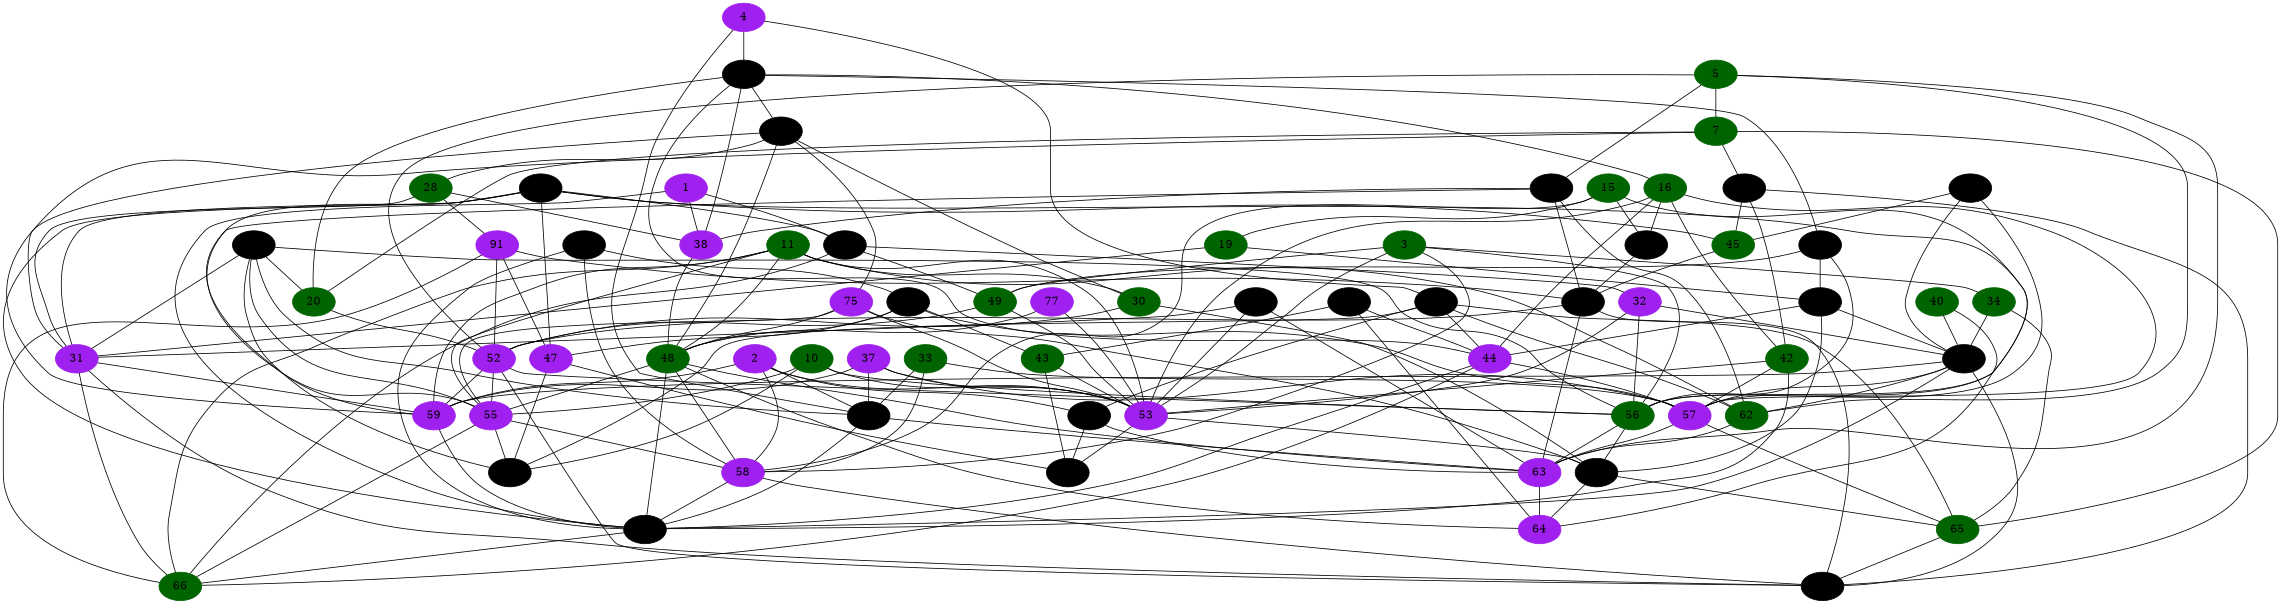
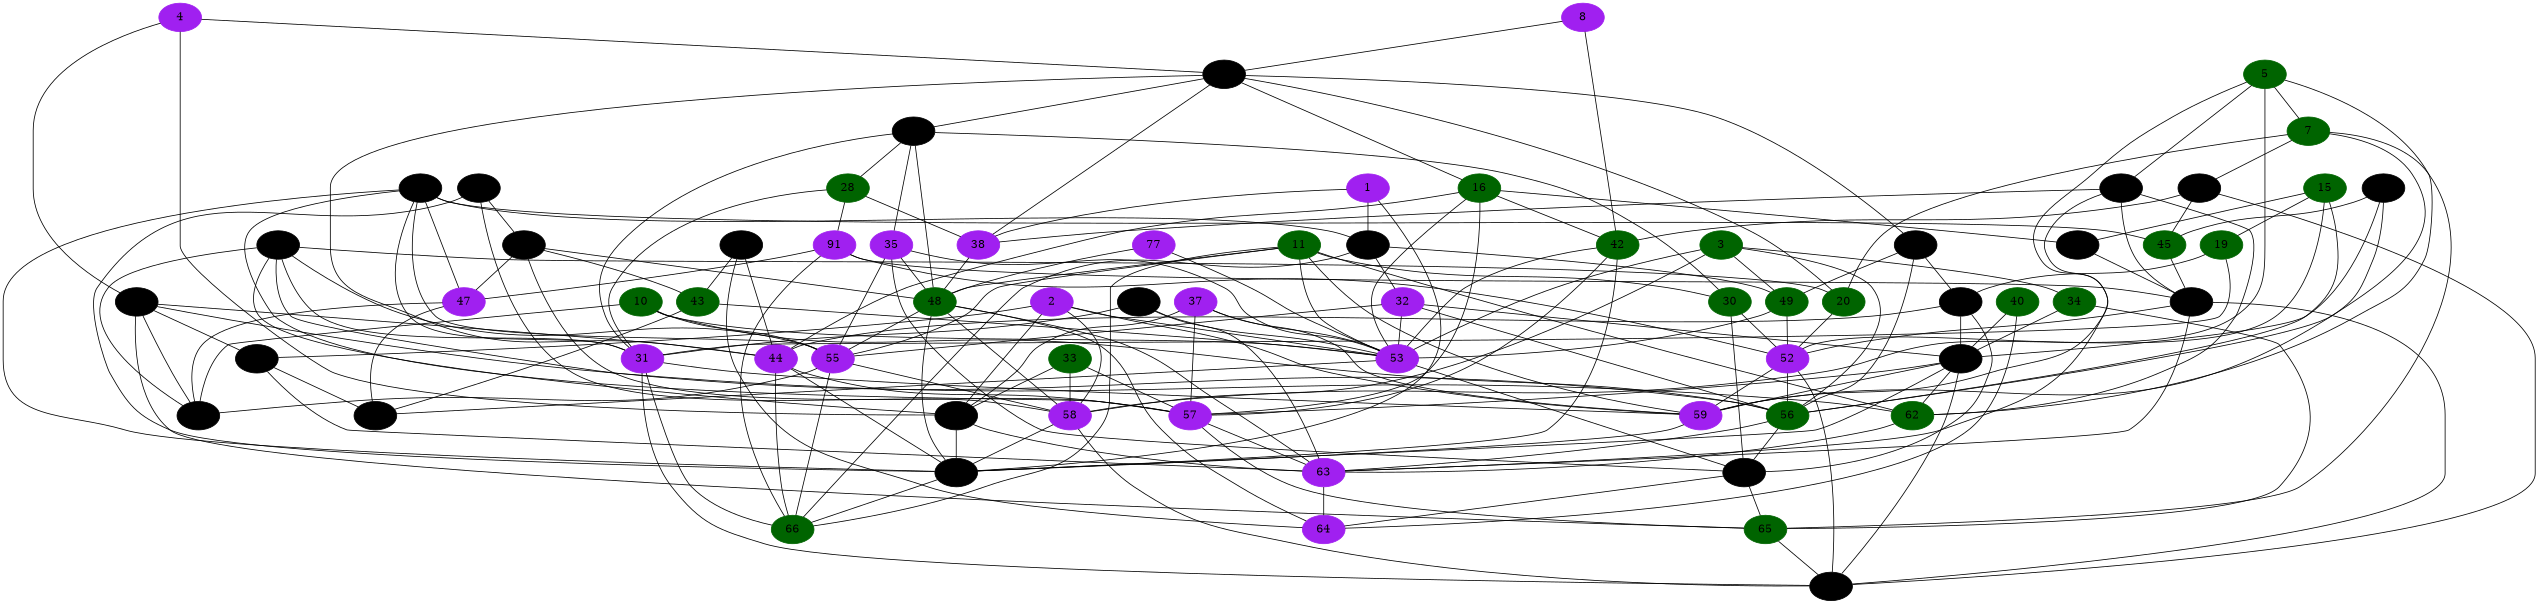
none -> (1583, 17)
(851, 302) -> (891, 245)
(492, 387) -> (1118, 330)
